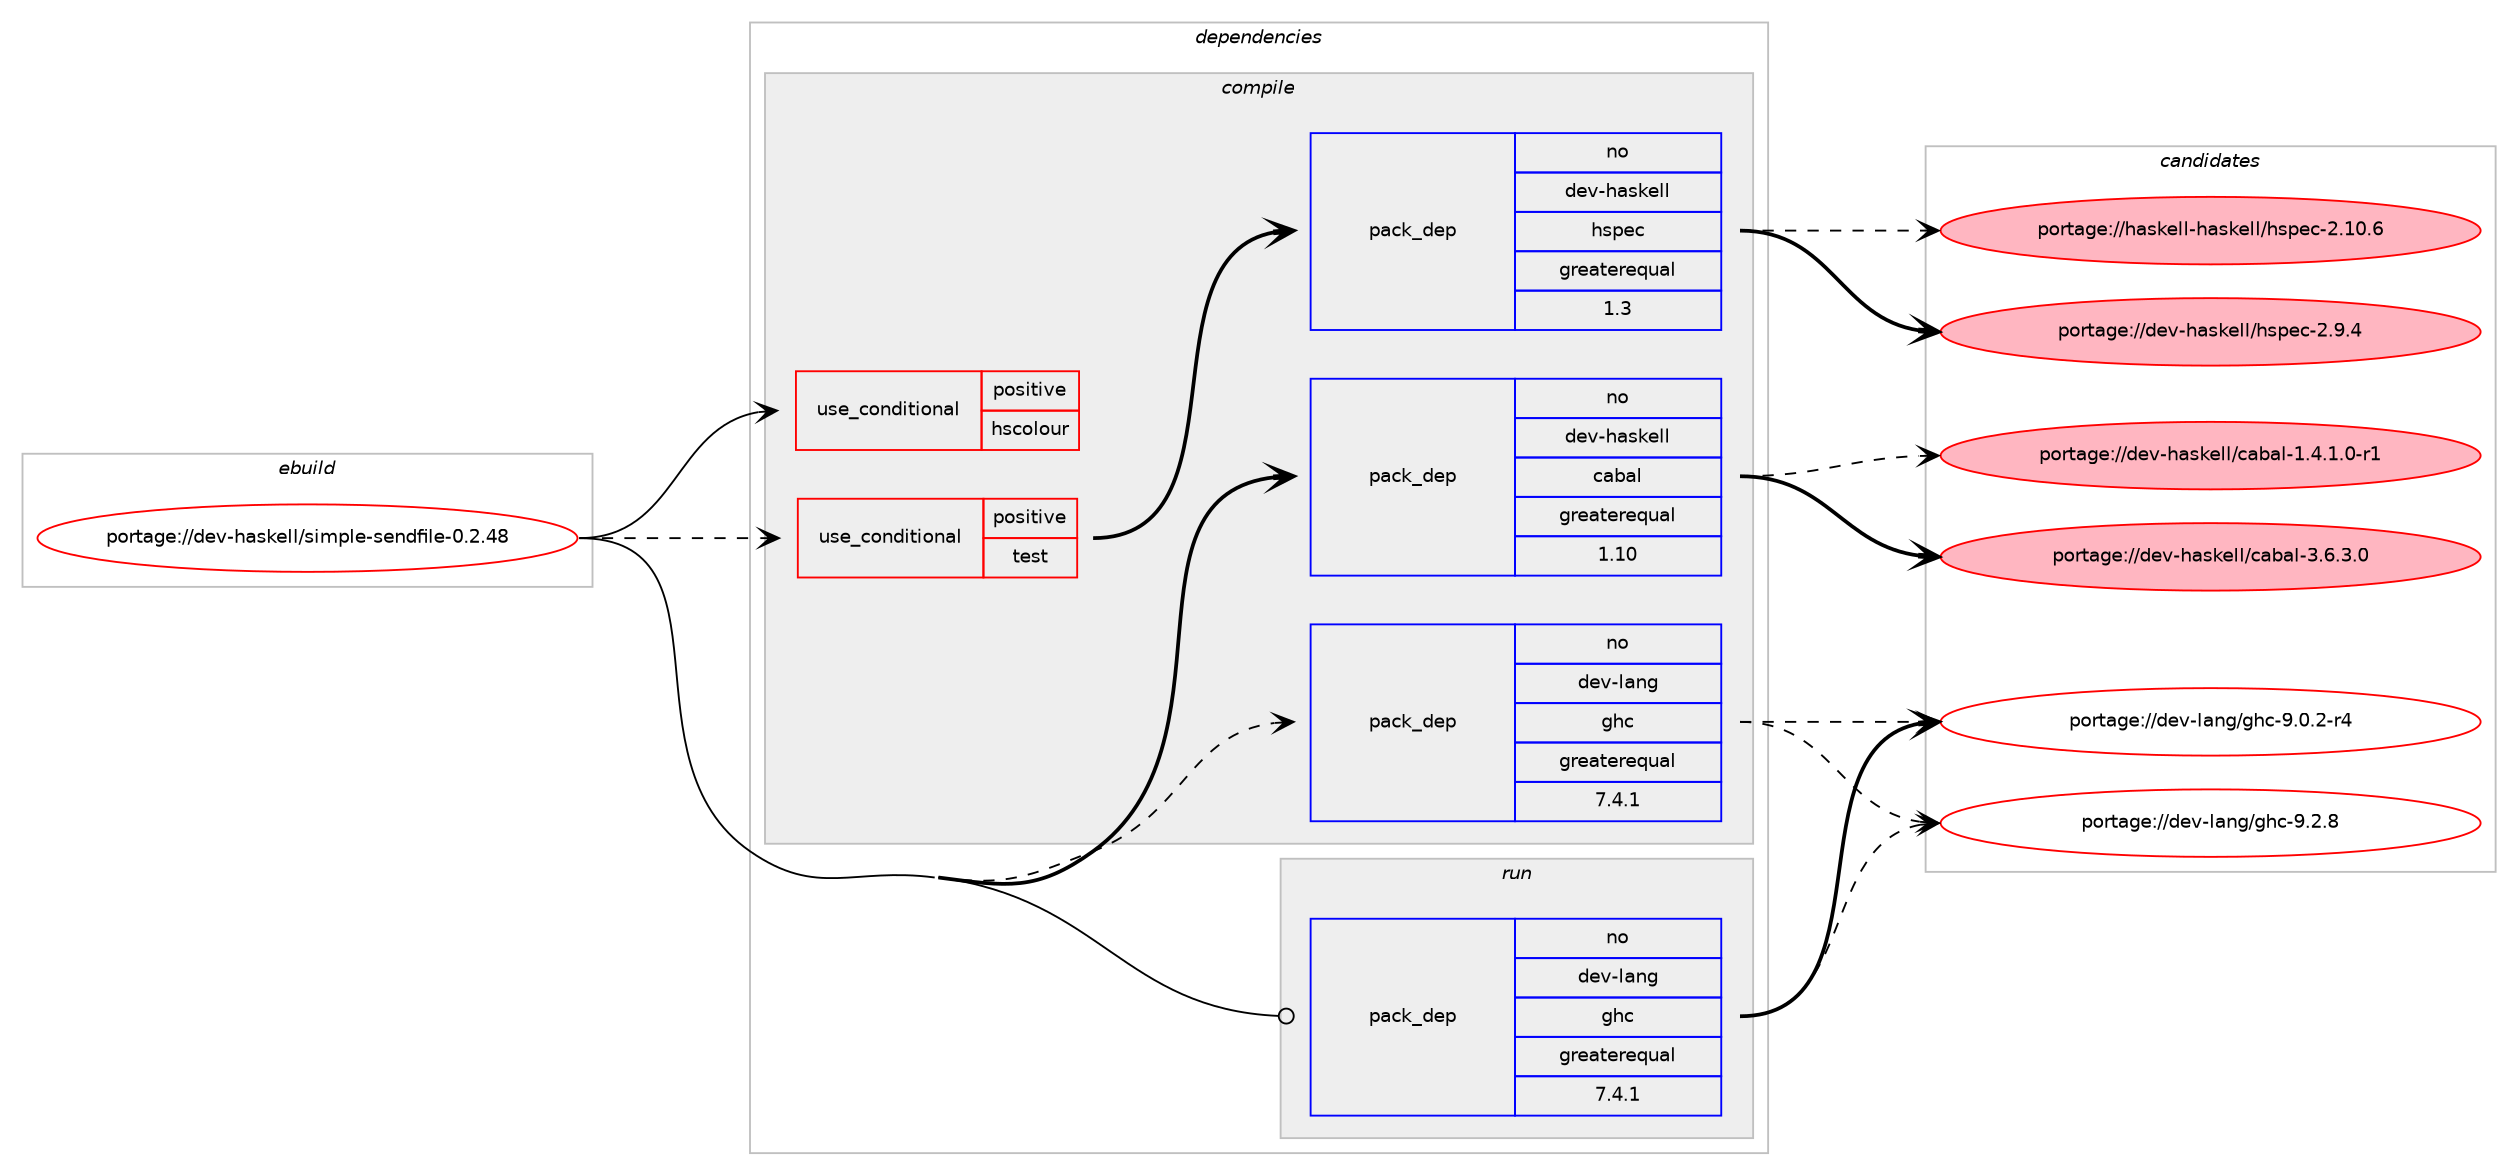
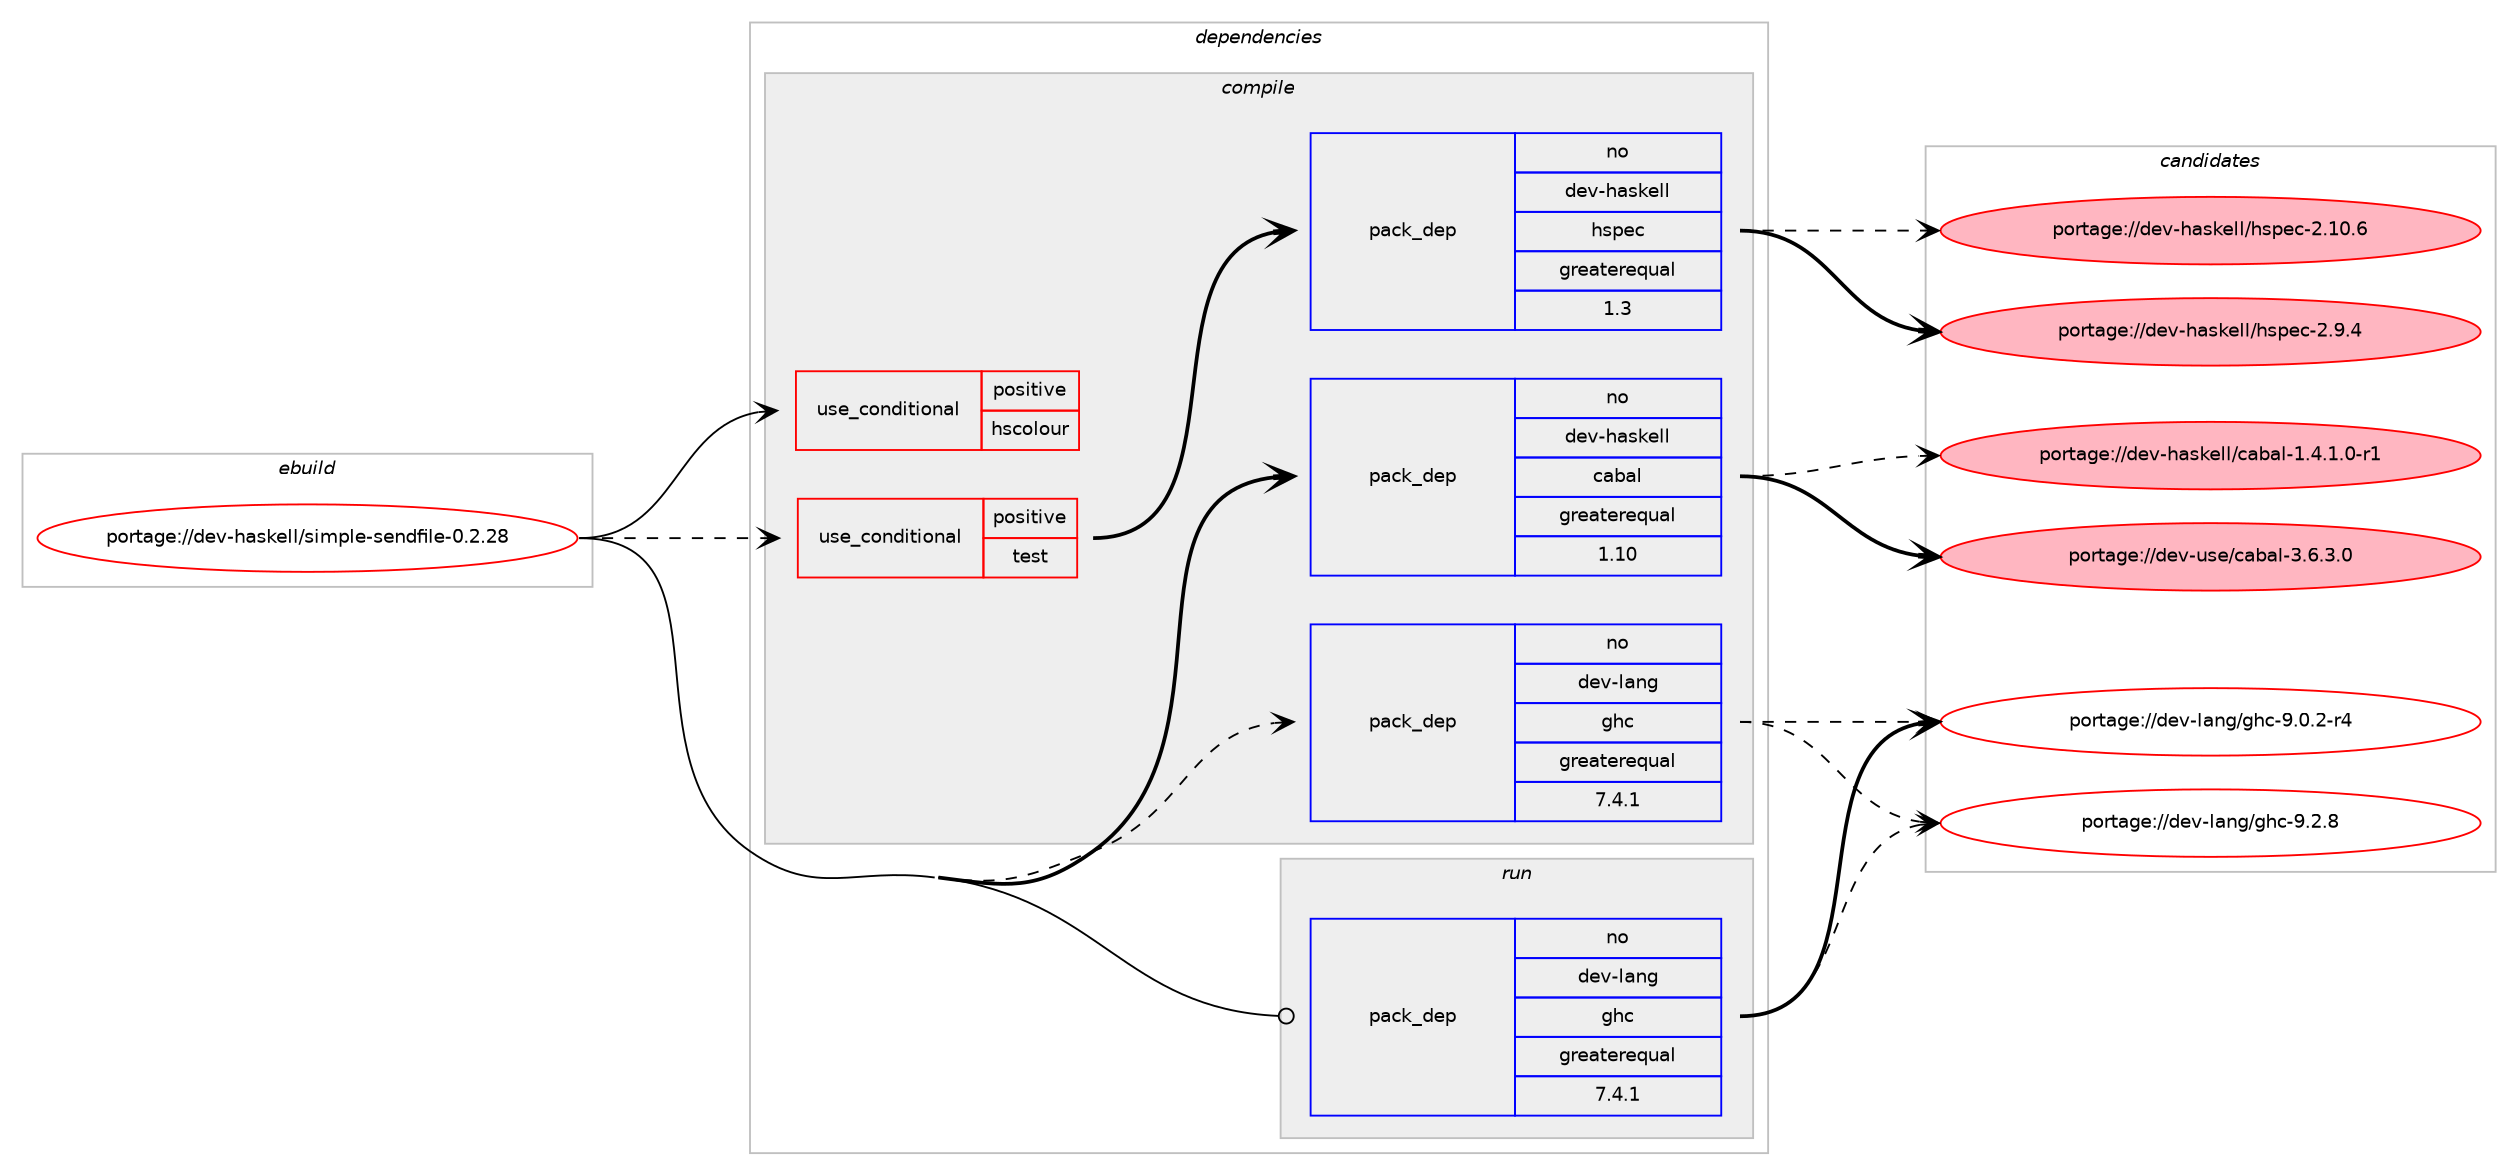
(2211, 231) -> (2211, 231)
(308, 538) -> (308, 538)
(2211, 557) -> (2211, 557)
